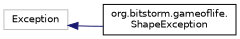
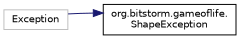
(91, 26) -> (81, 13)
